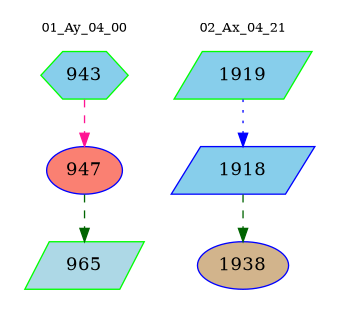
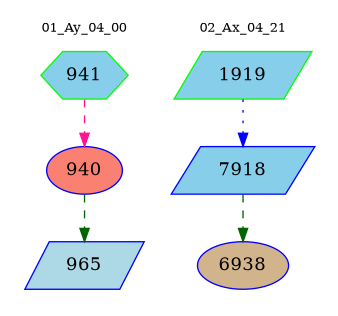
(85, 75) -> (85, 75)
(85, 170) -> (85, 170)
(243, 170) -> (243, 170)
(85, 265) -> (85, 265)
(243, 265) -> (243, 265)
